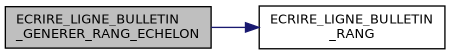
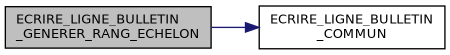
(352, 27) -> (352, 27)
